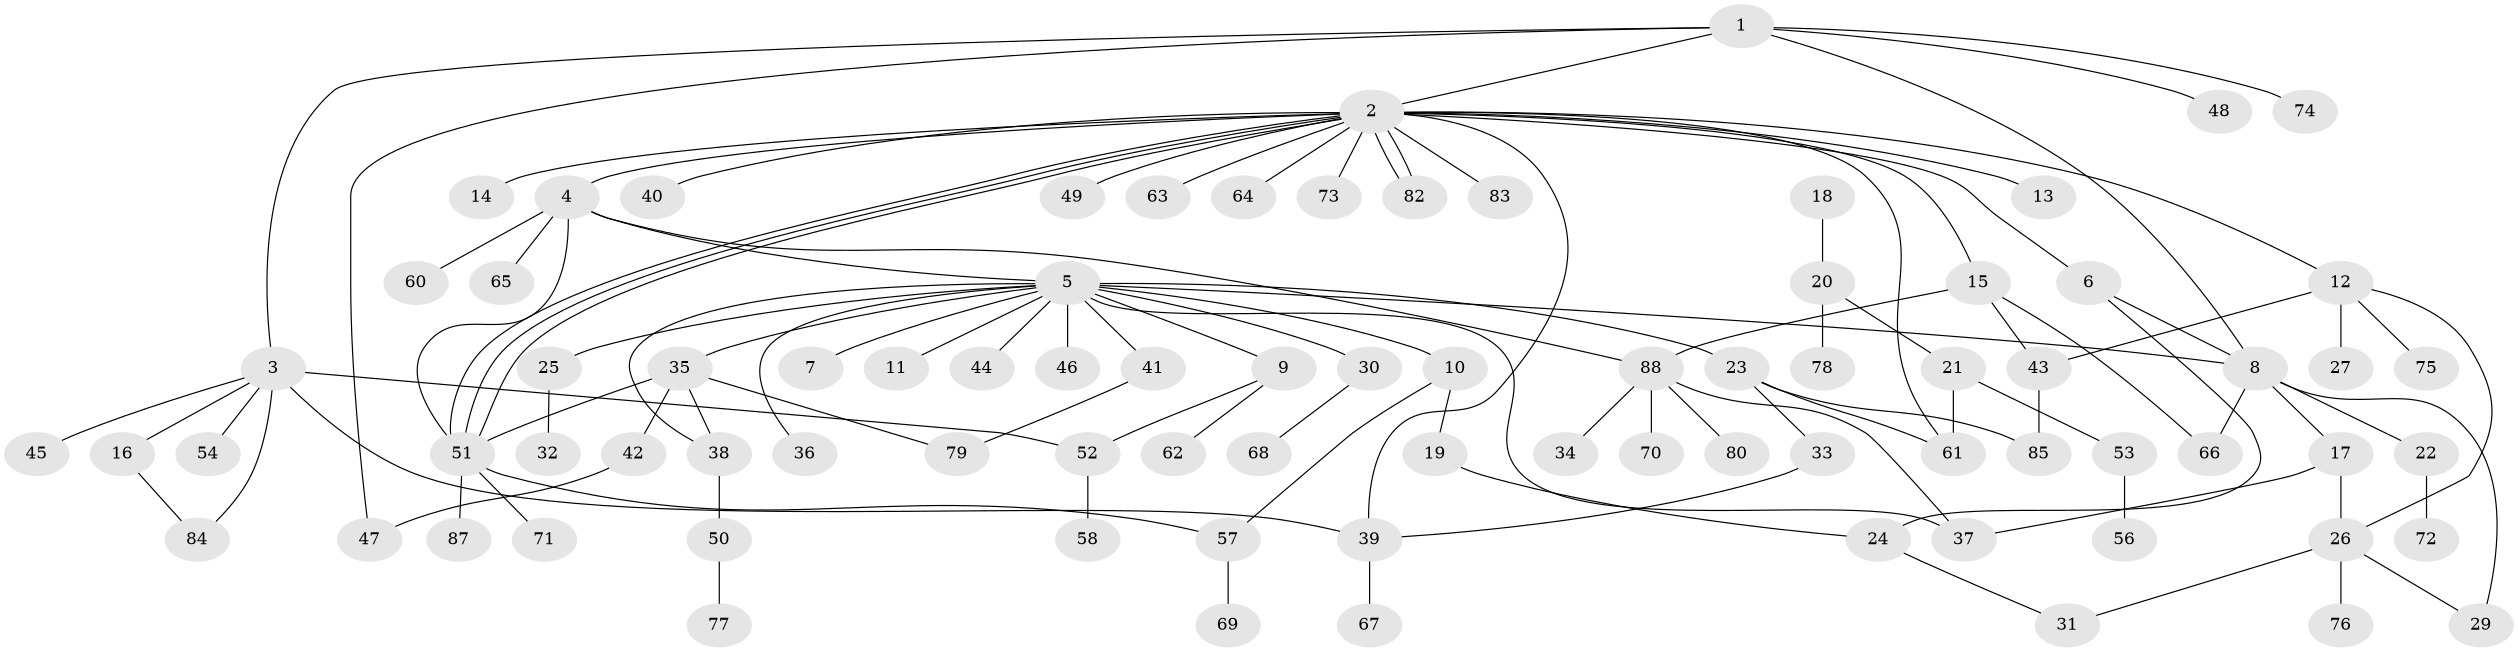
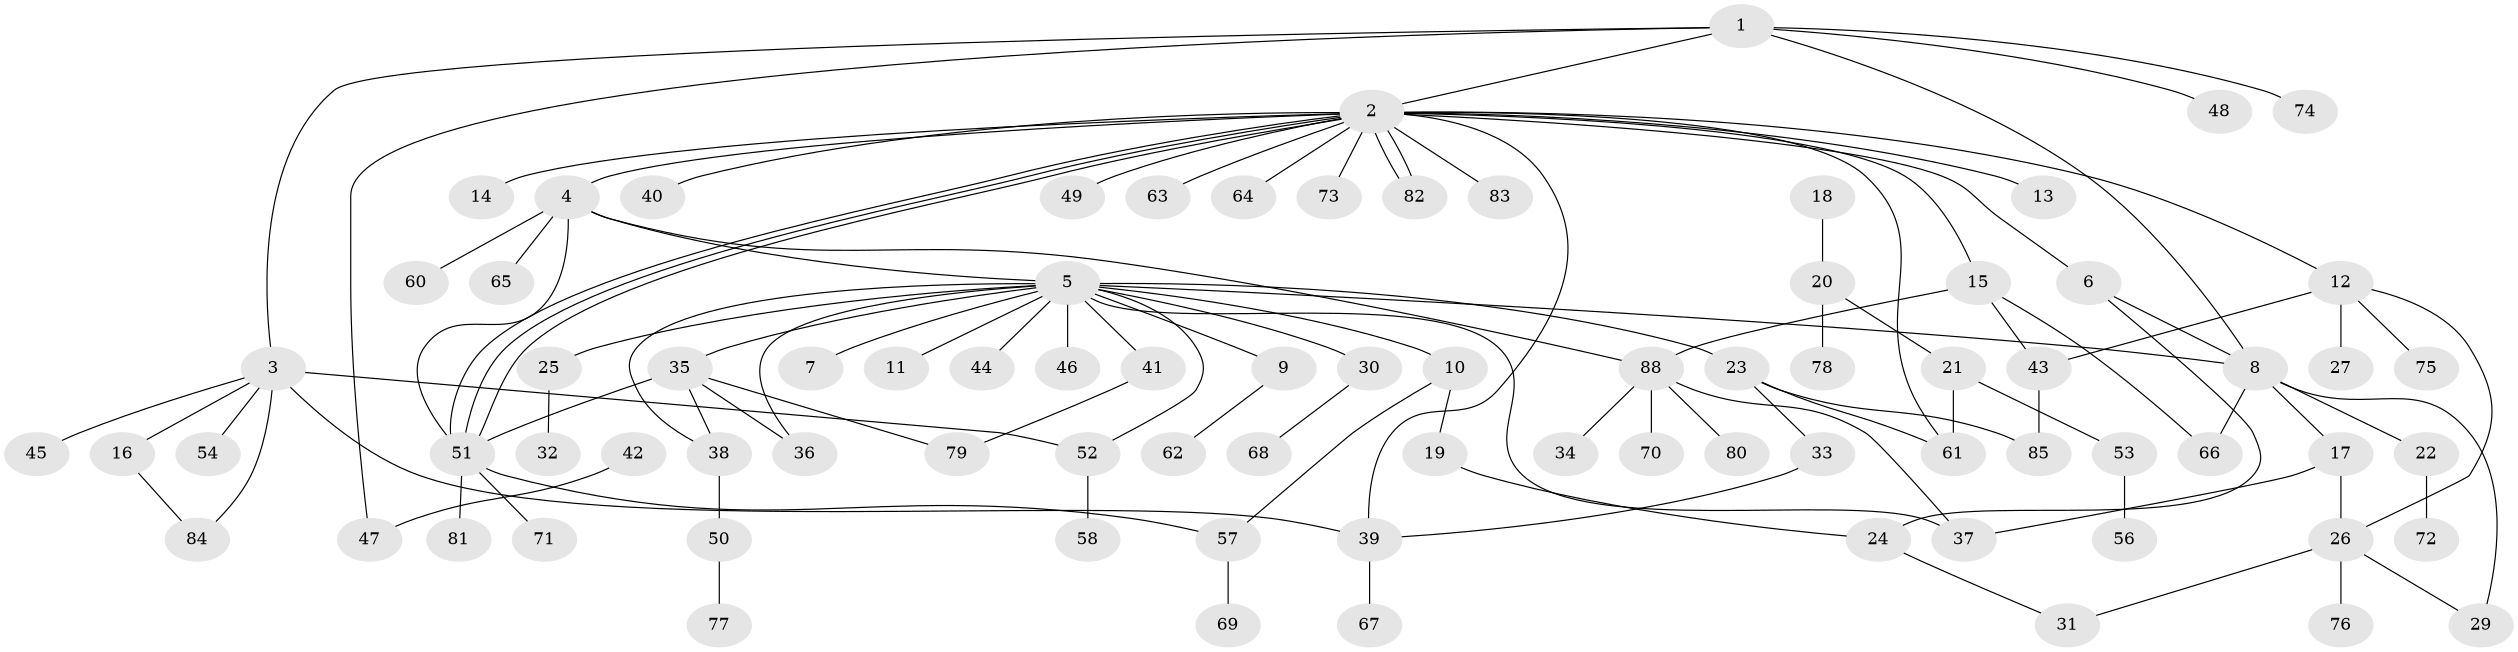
(1185, 410) -> (1202, 359)
(651, 421) -> (755, 419)
(459, 540) -> (459, 540)
